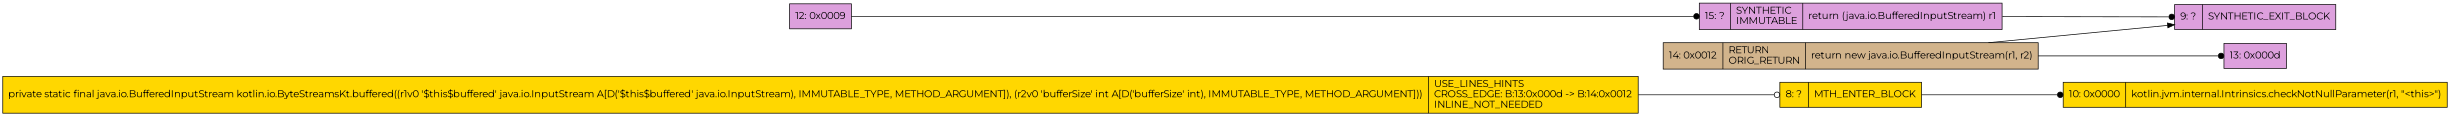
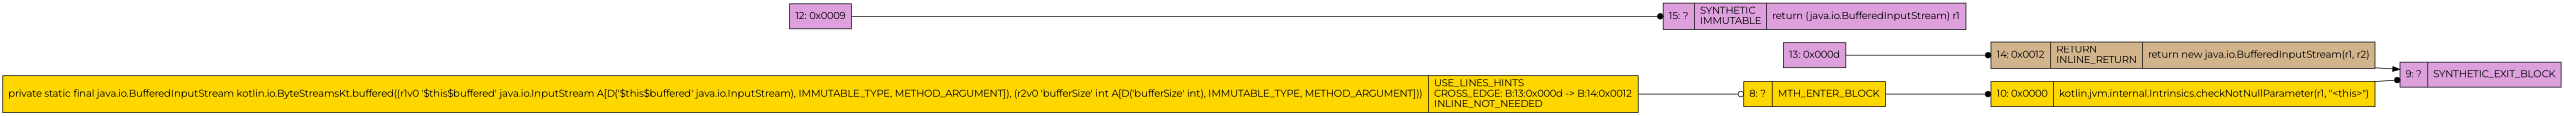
(2085, 17) -> (2384, 81)
(2128, 56) -> (1916, 55)
(1764, 61) -> (2097, 60)
